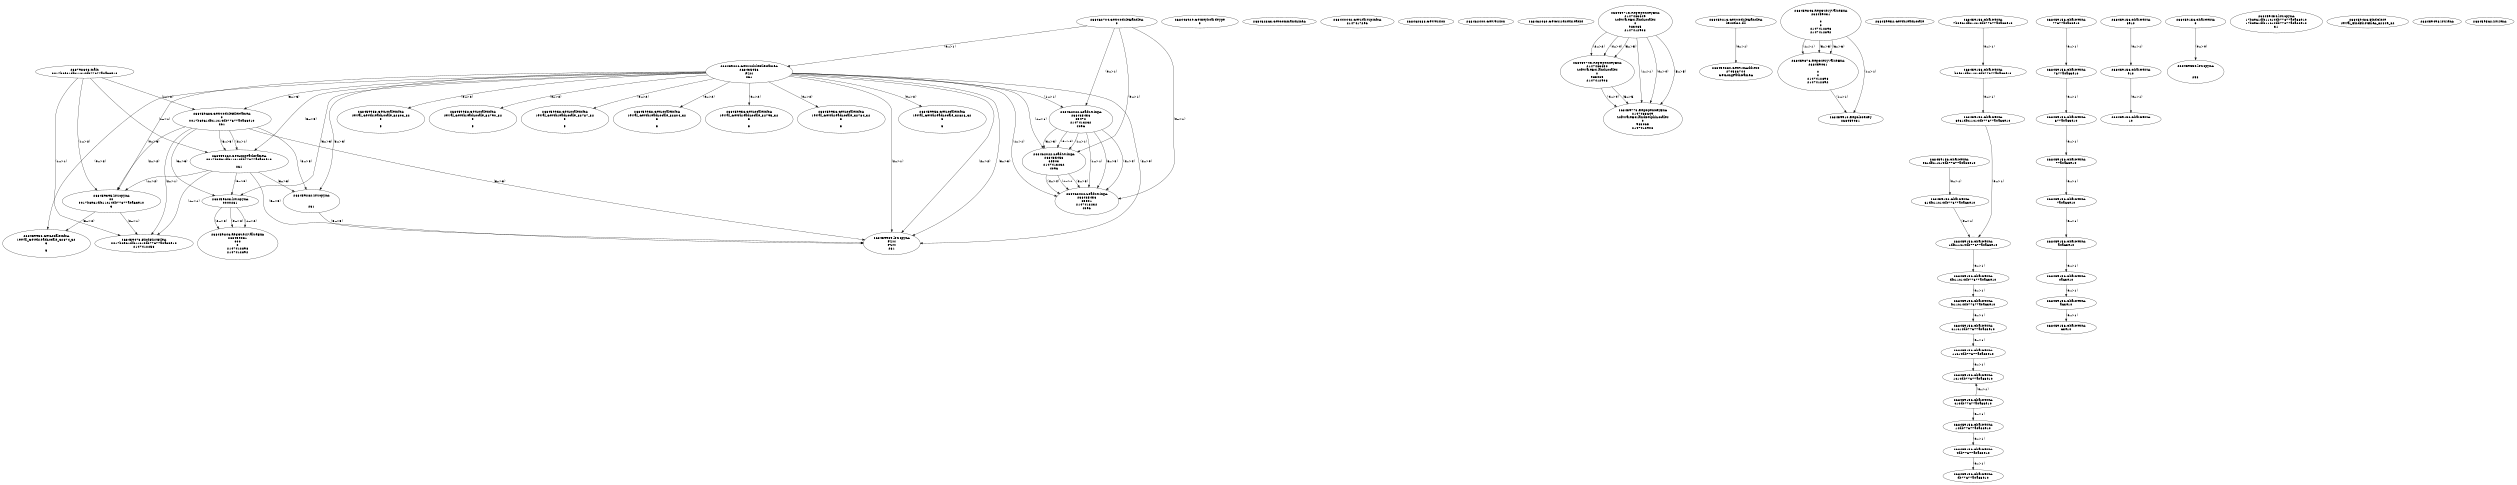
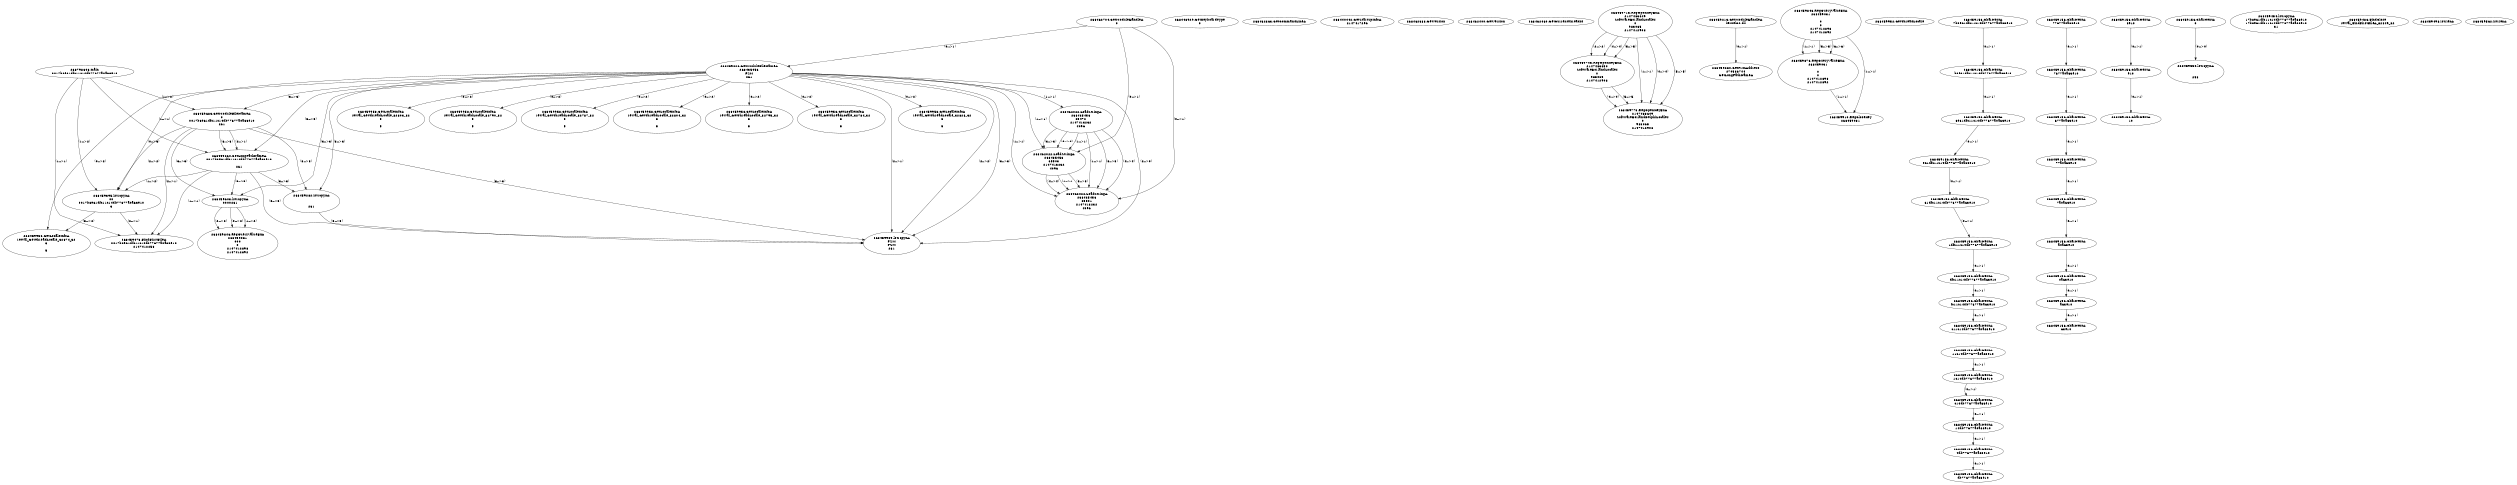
(1101, 66) -> none
(1992, 181) -> (1967, 139)
(1973, 339) -> none
(1977, 391) -> (1965, 388)
